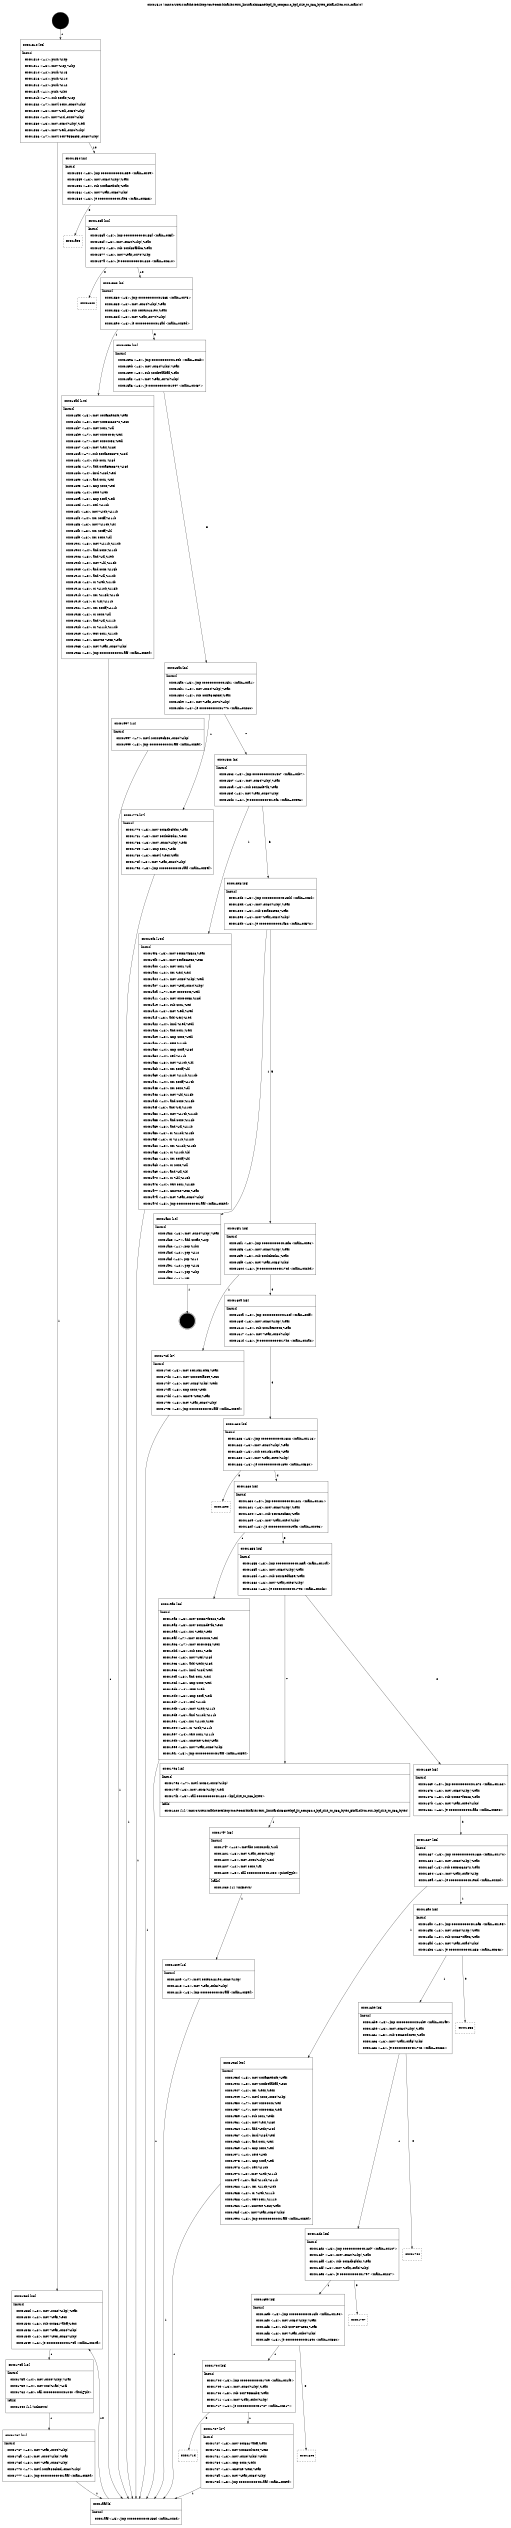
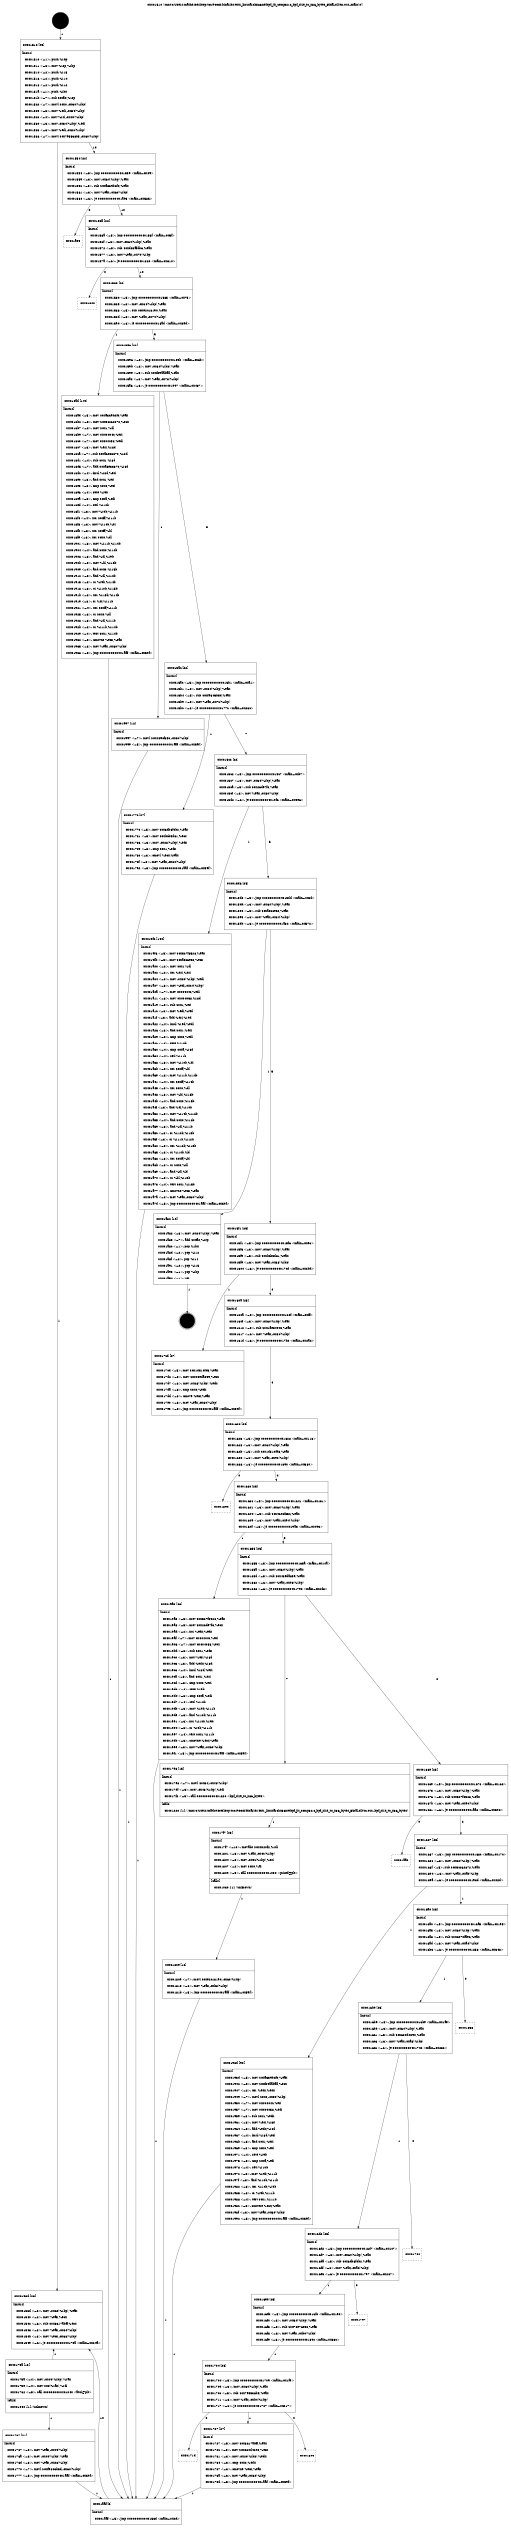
none -> (120, 209)
none -> (159, 554)
none -> (401, 1861)
(145, 1953) -> none
(50, 2353) -> (53, 2355)
(303, 2397) -> (298, 2428)
